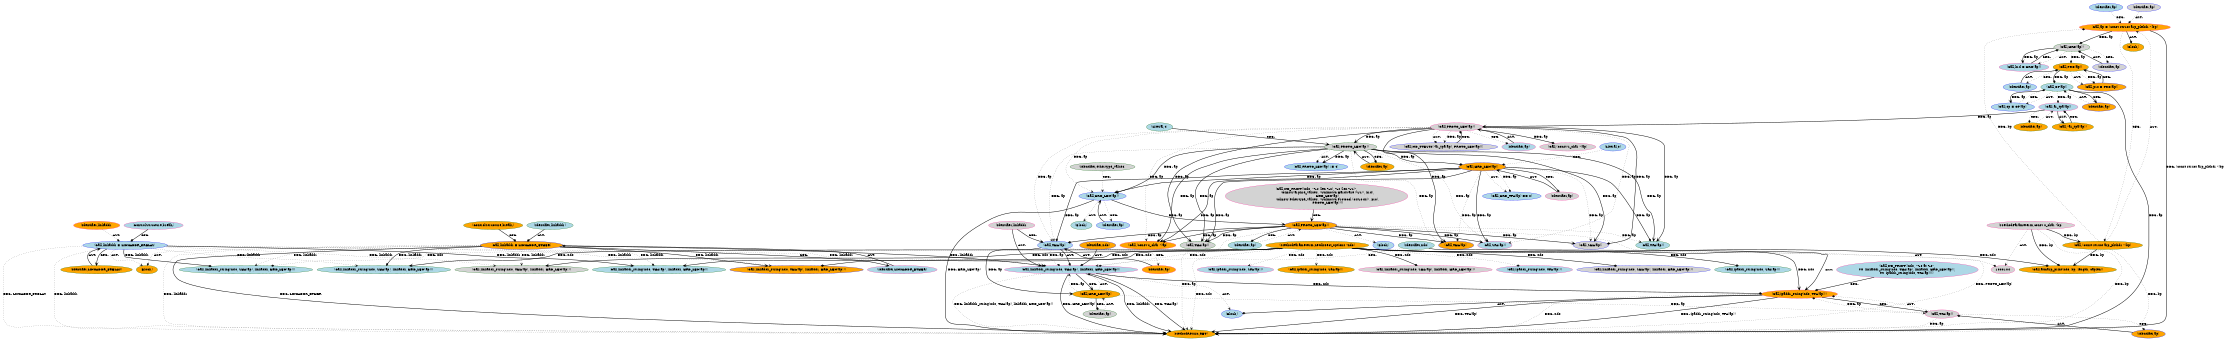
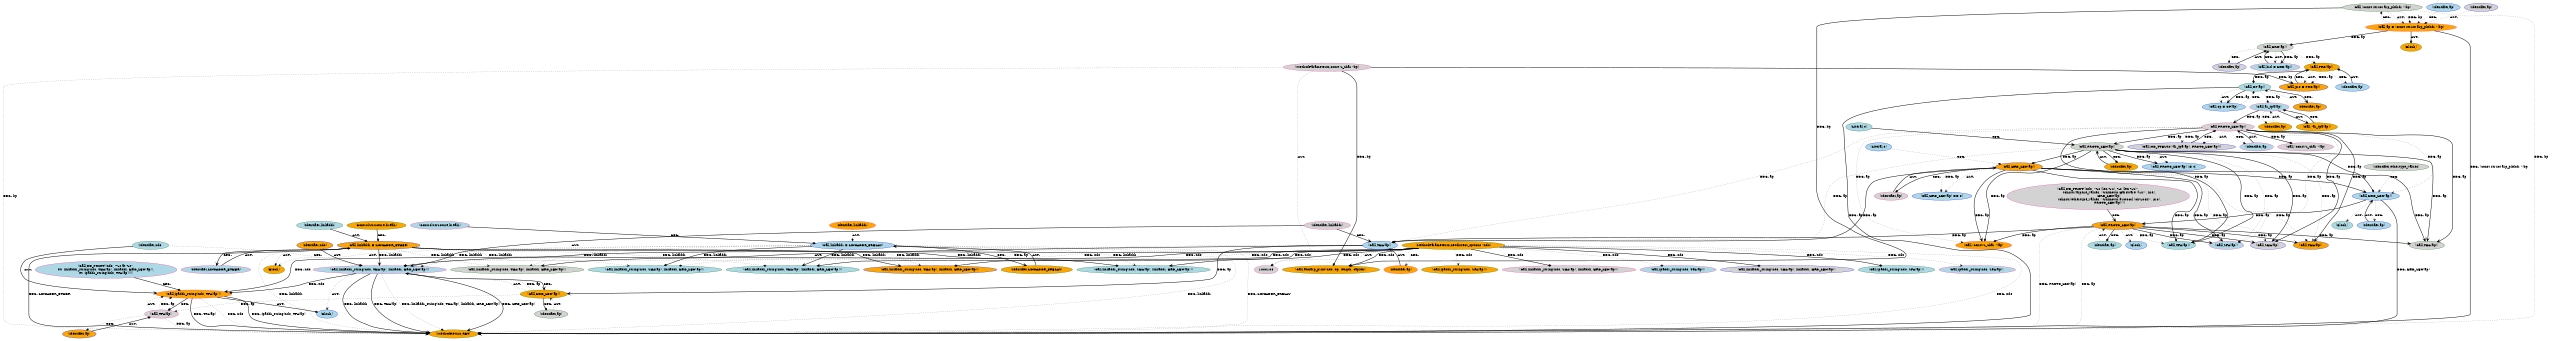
(1512, 196) -> (1942, 196)
(2062, 236) -> (1832, 68)
(2103, 245) -> (2382, 7)
